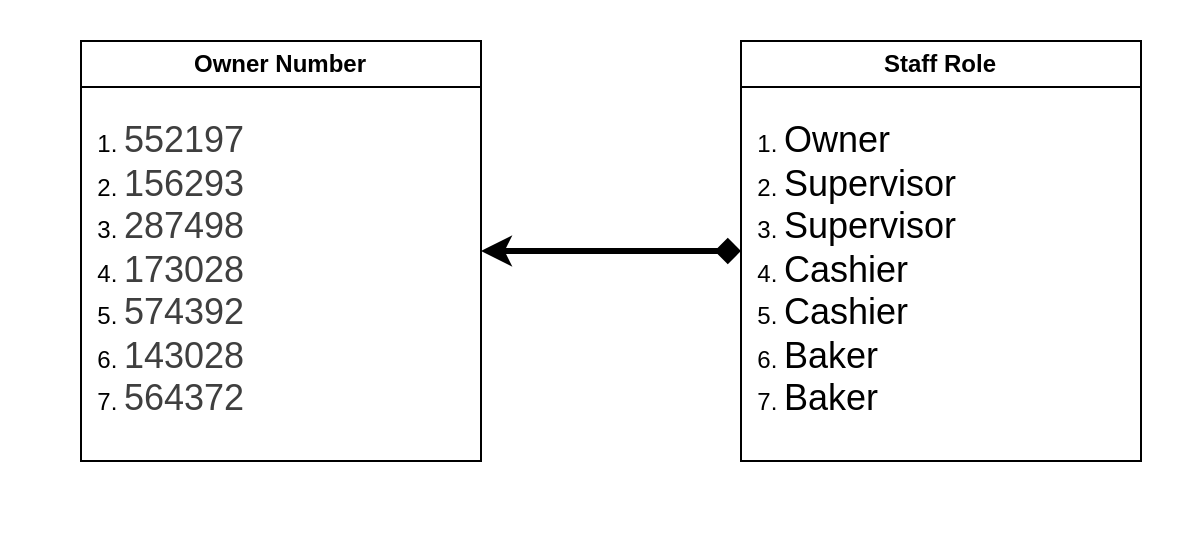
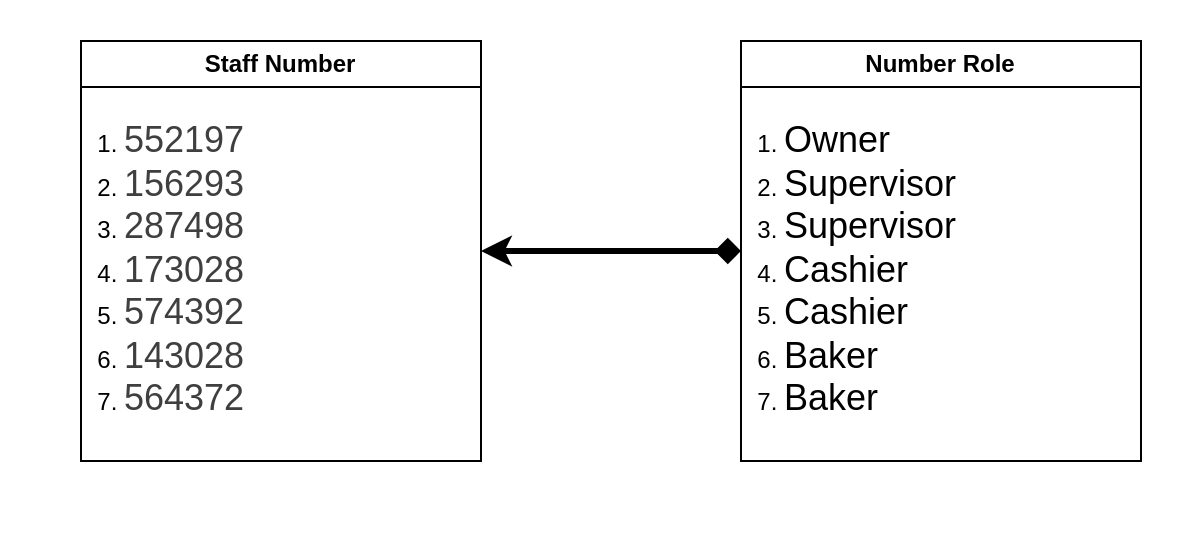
(281, 65) -> (281, 65)
(941, 65) -> (941, 65)
